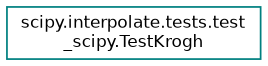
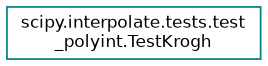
(134, 33) -> (134, 33)
